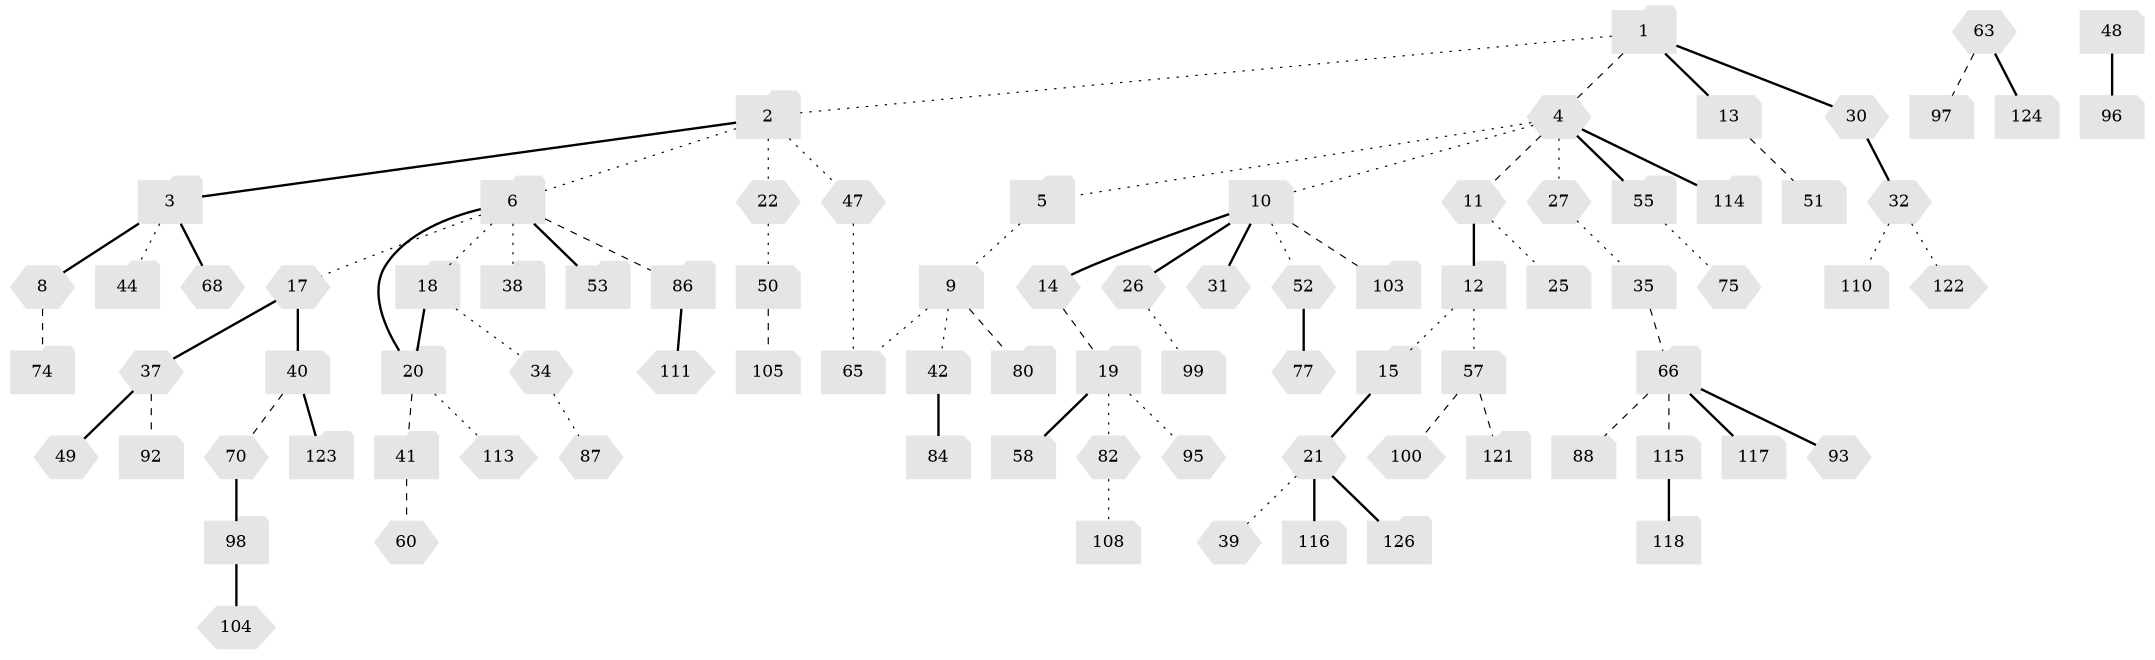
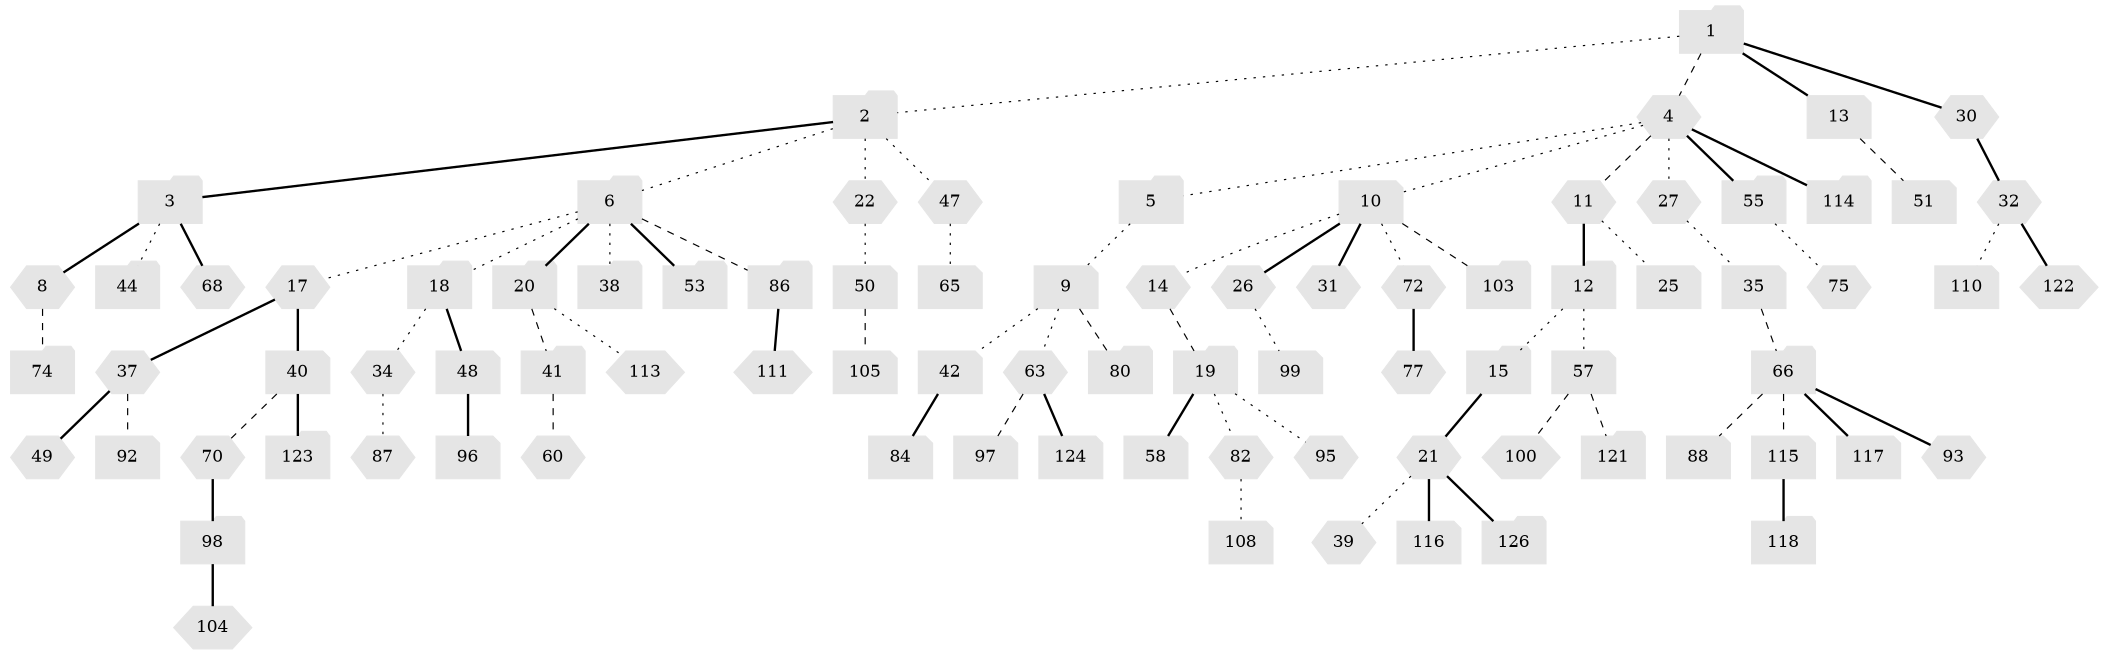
(1149, 243) -> (1259, 243)
(1924, 245) -> (2034, 245)
(1304, 287) -> (1414, 287)
(421, 330) -> (454, 330)
(902, 330) -> (1051, 330)
